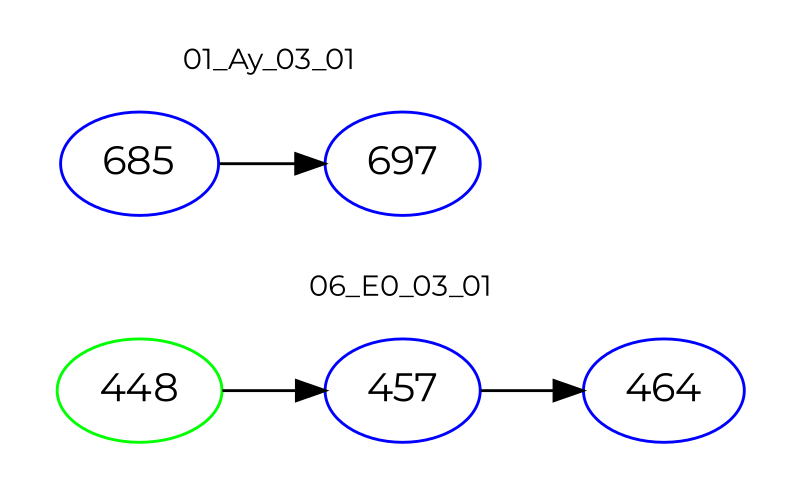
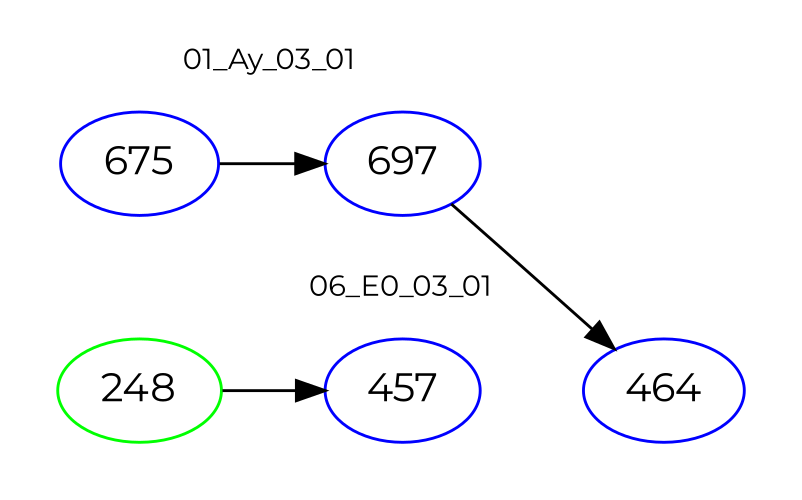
(140, 164) -> (140, 164)
(140, 391) -> (140, 391)
(517, 391) -> (536, 279)
